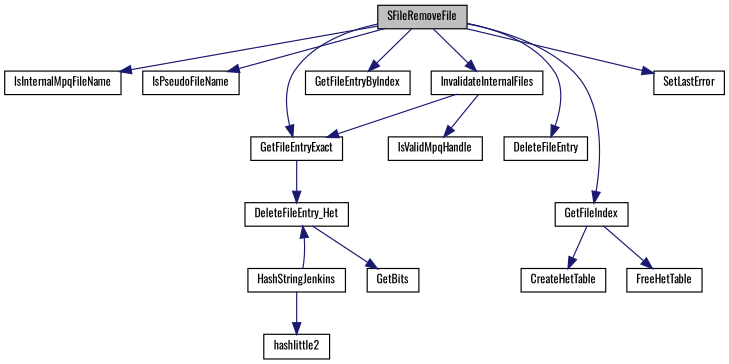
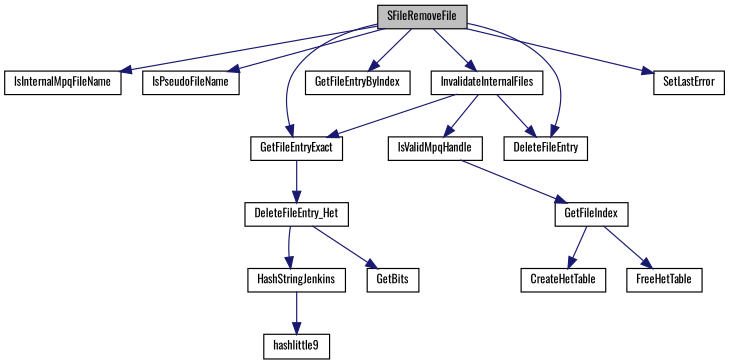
(576, 75) -> (508, 179)
none -> (512, 111)
(304, 253) -> (289, 242)
(297, 347) -> (297, 347)
